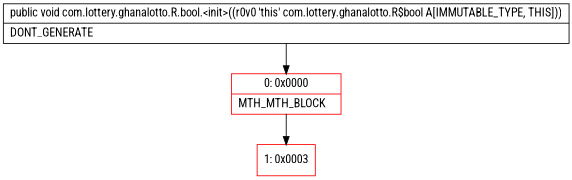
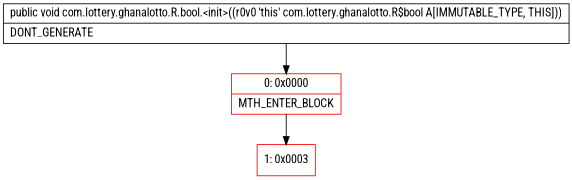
(282, 104) -> (286, 104)
